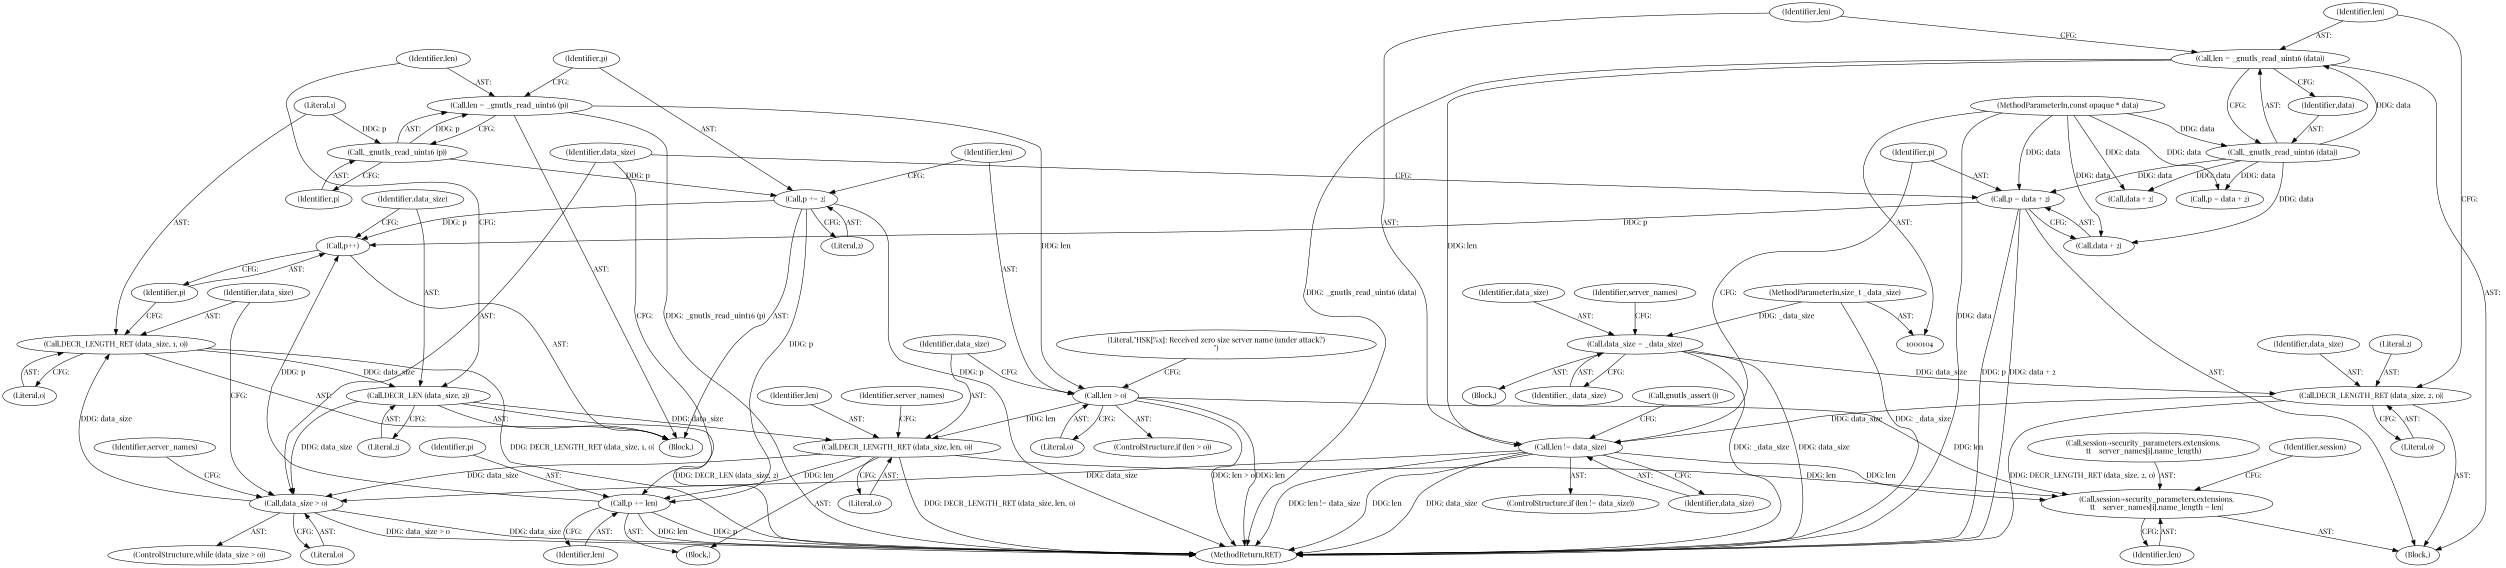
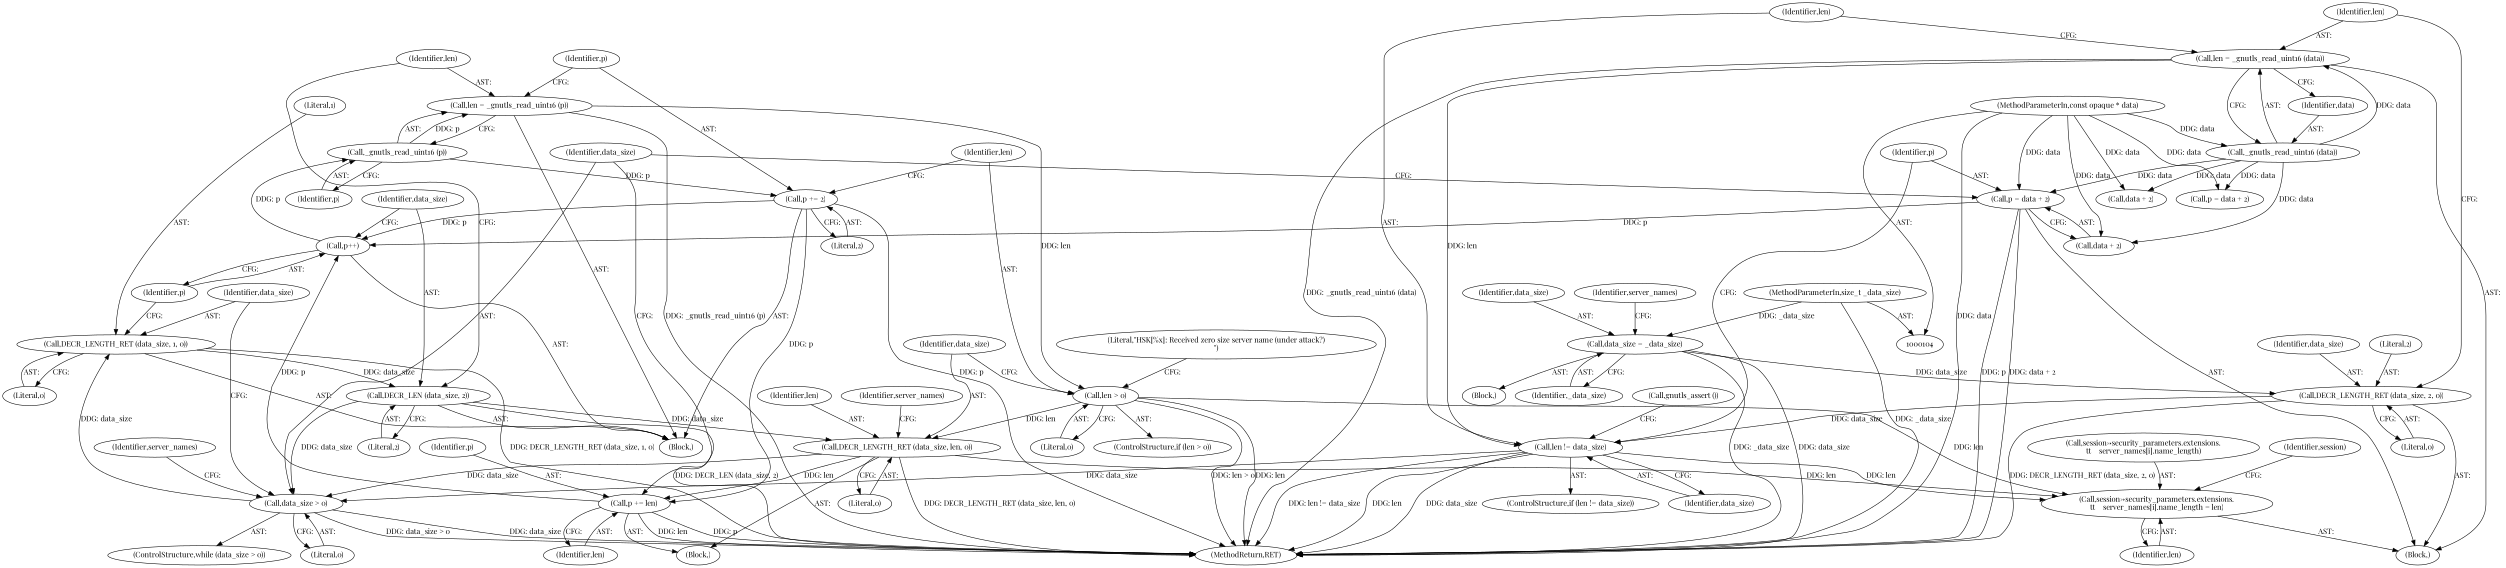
(354, 128) -> (255, 191)
